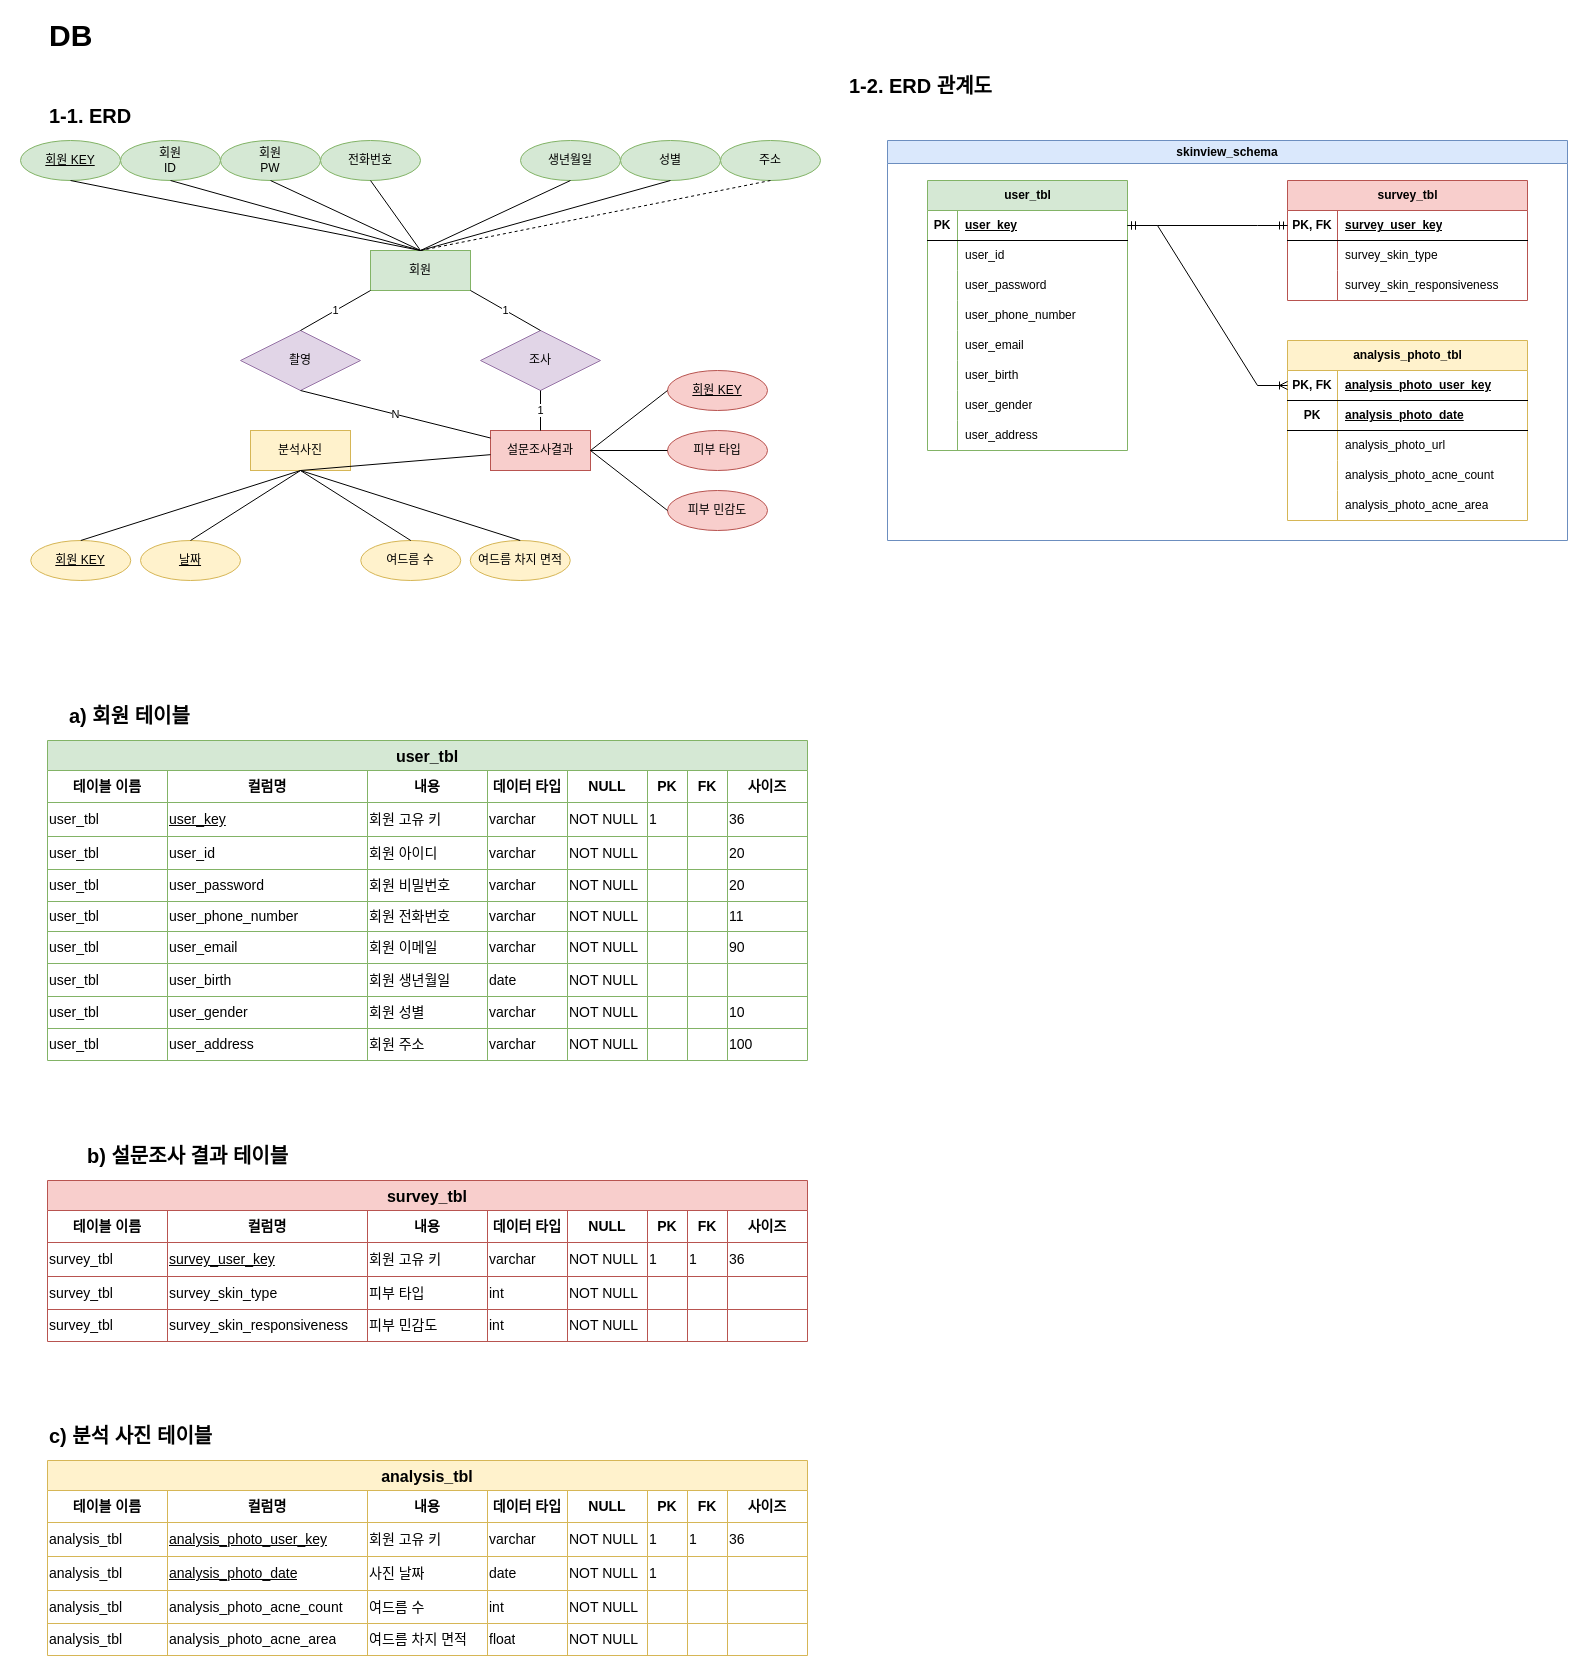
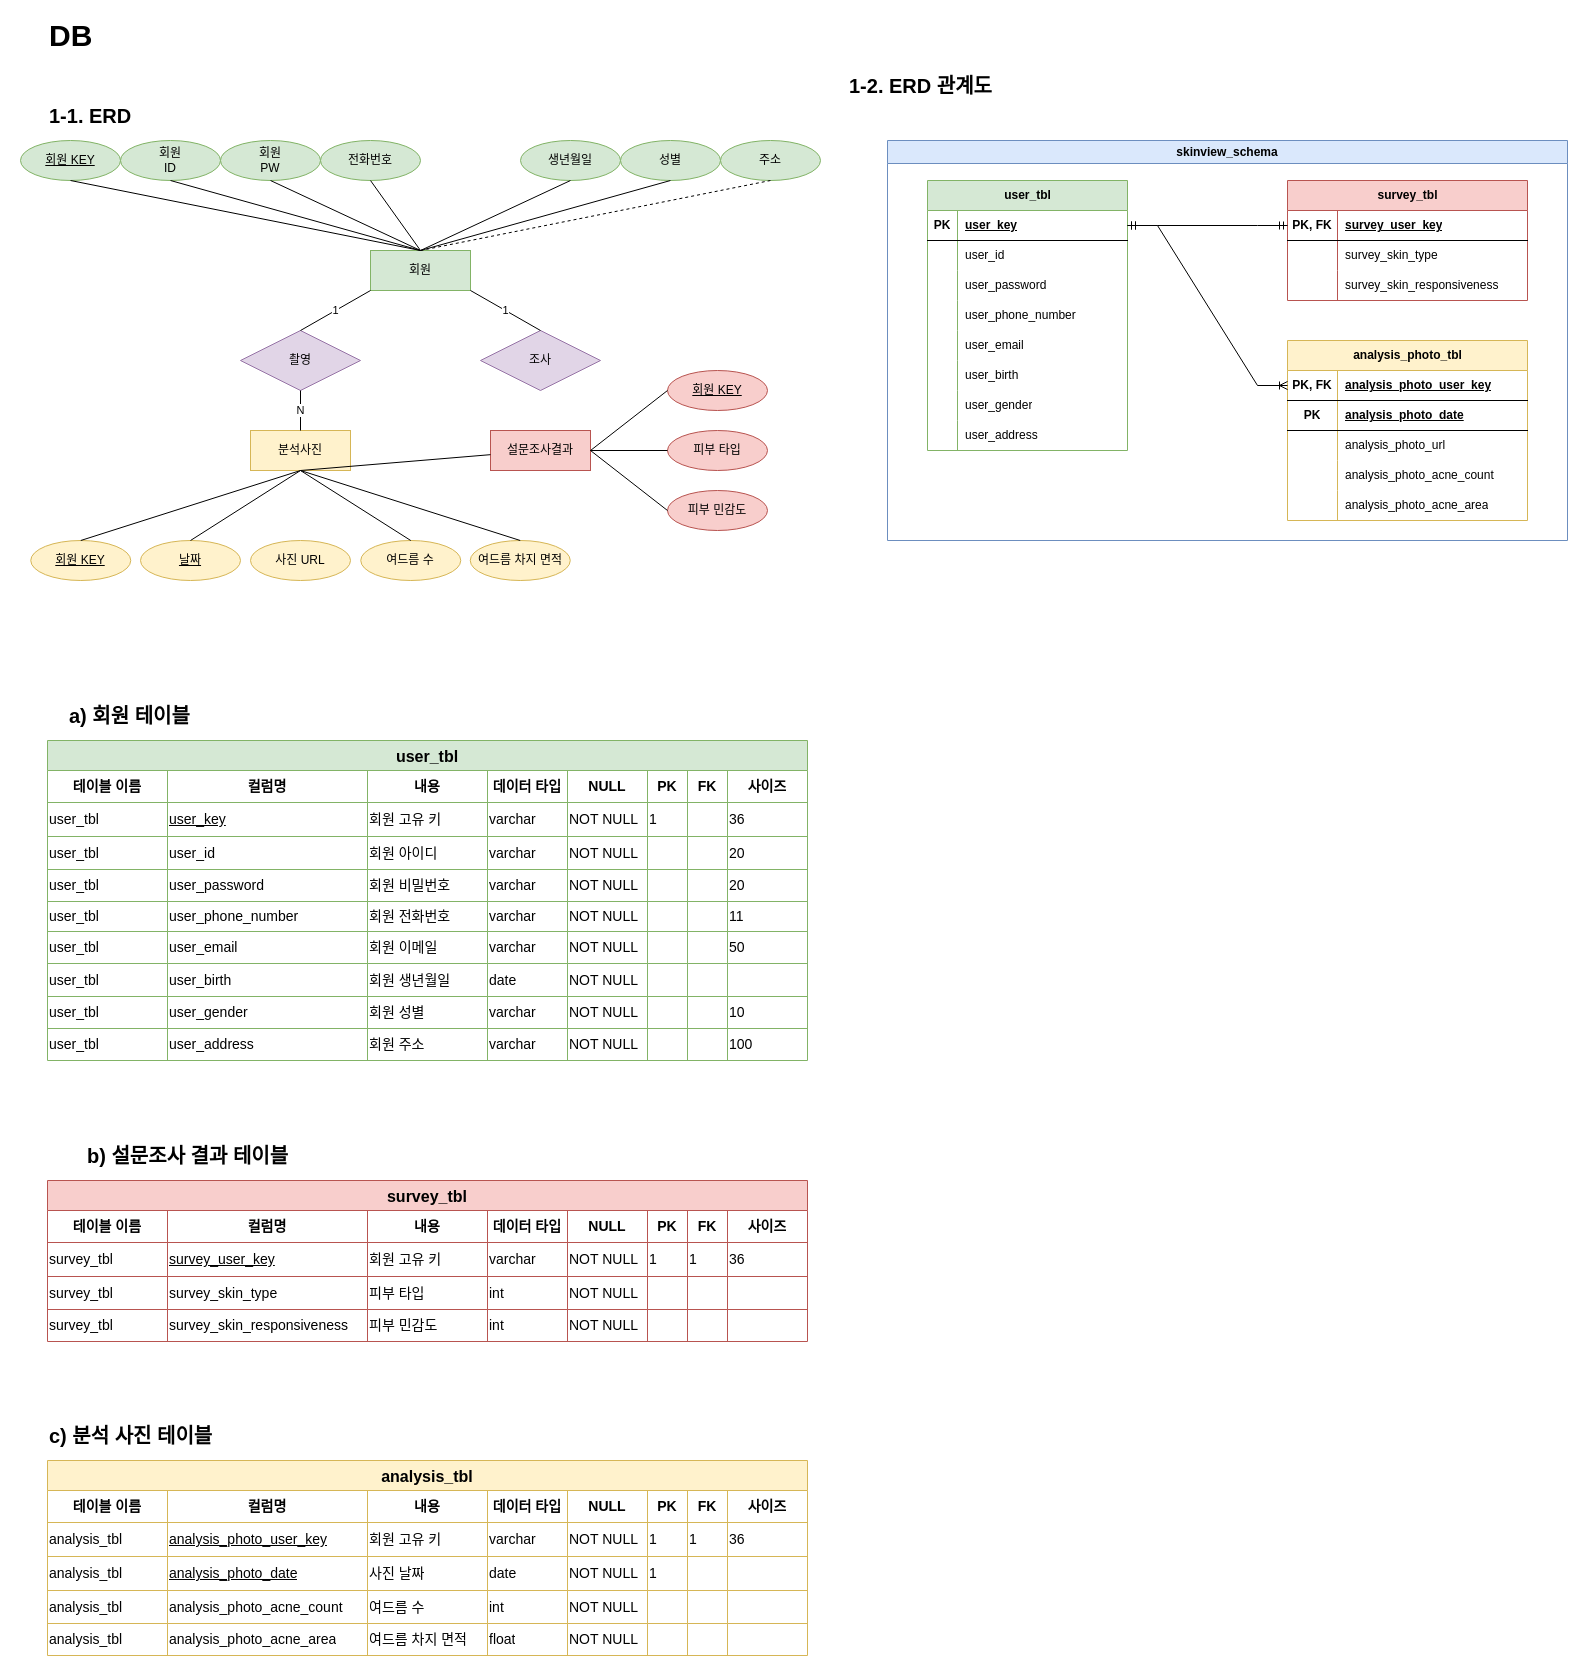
(541, 411) -> none
(395, 414) -> (301, 411)
none -> (301, 561)
(737, 948) -> (737, 948)
